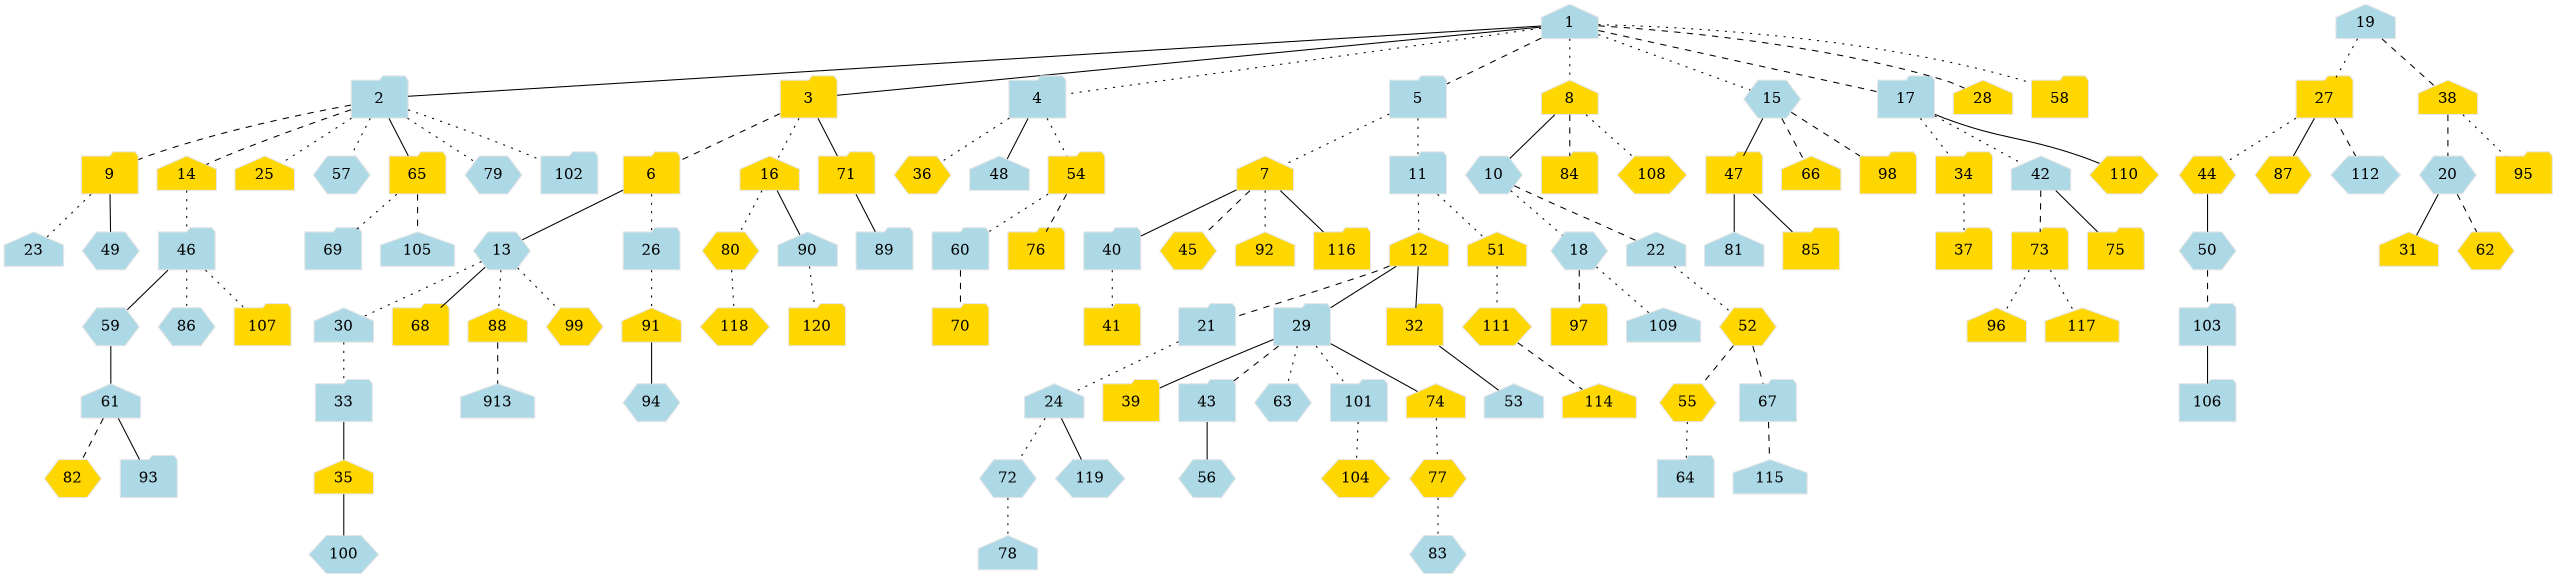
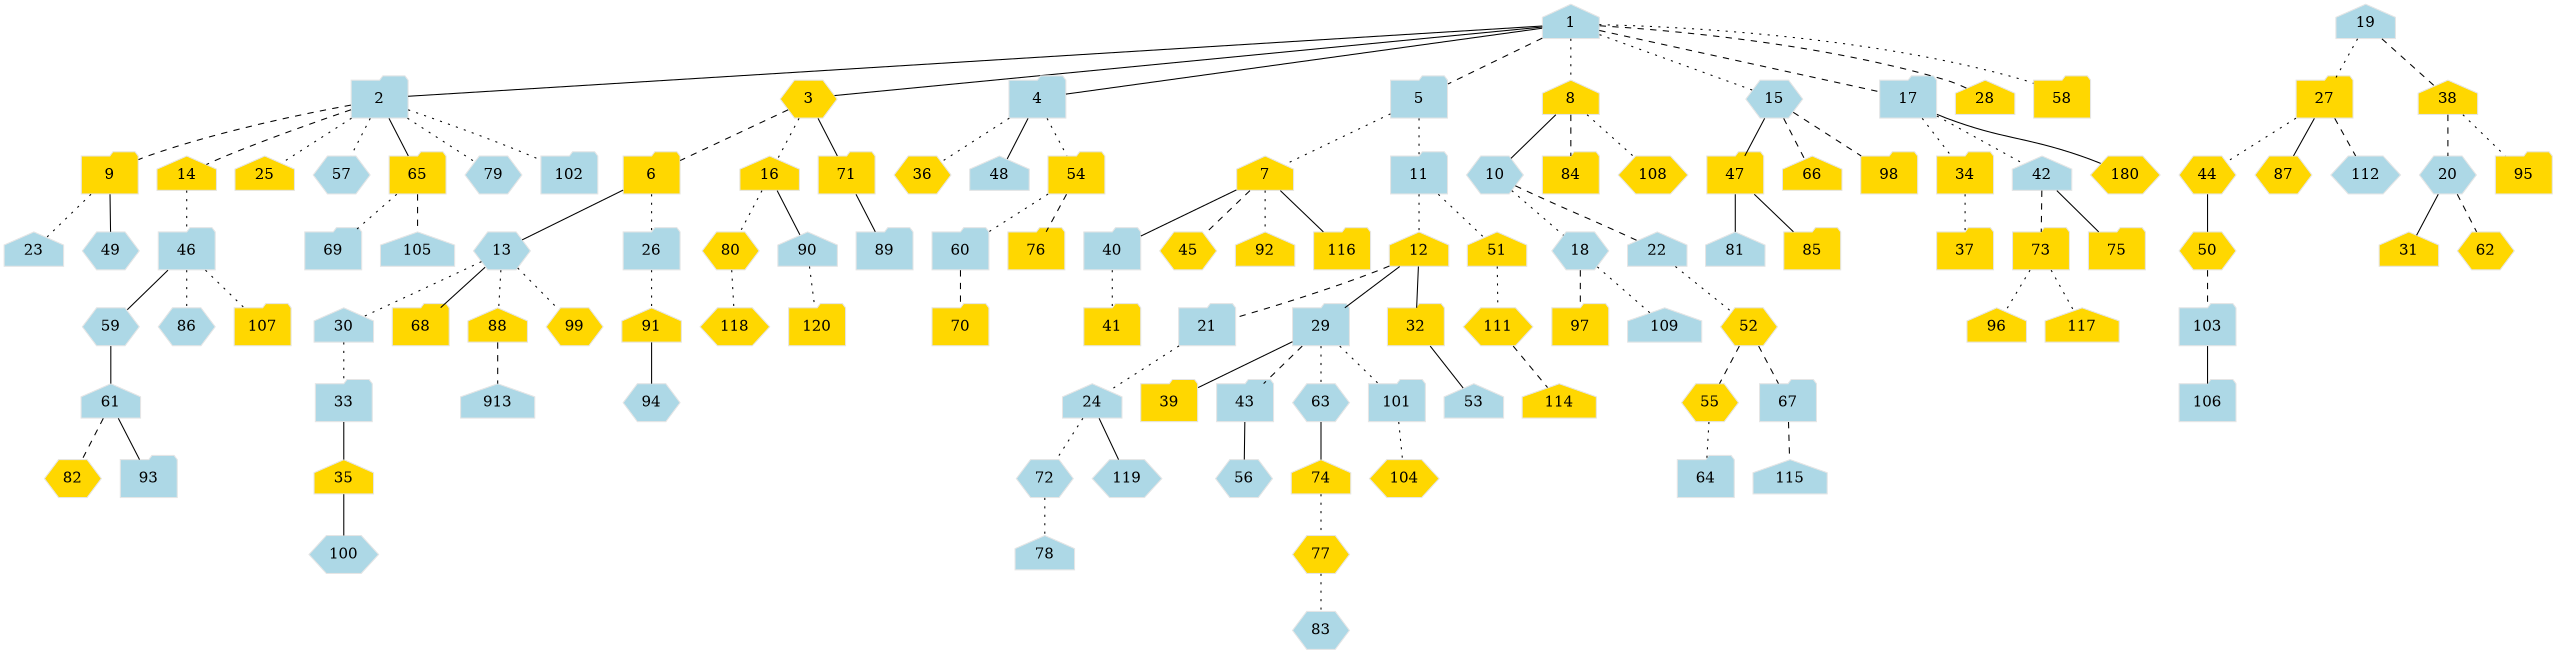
(1304, 61) -> (1304, 61)
(809, 99) -> (809, 99)
(2124, 175) -> (2125, 175)
(2208, 251) -> (2208, 251)
(1374, 368) -> (1321, 441)
